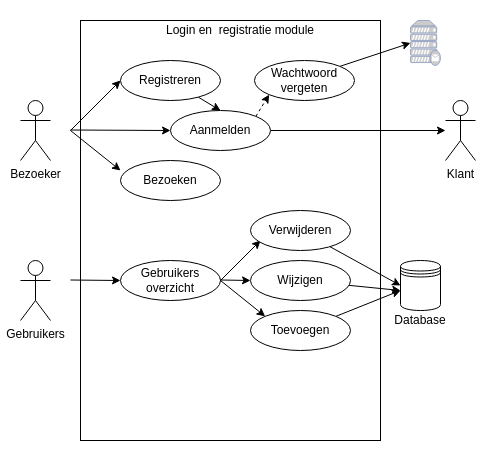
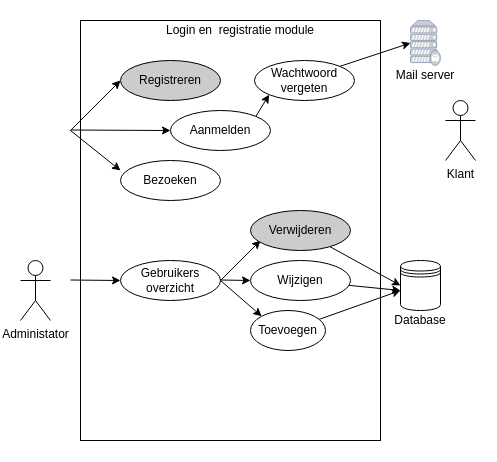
none -> (426, 76)
(171, 81) -> (171, 81)
(206, 102) -> none
(261, 108) -> (261, 108)
(36, 131) -> none
(355, 131) -> none
(301, 231) -> (301, 231)
(301, 331) -> (288, 331)
(36, 335) -> (36, 335)
